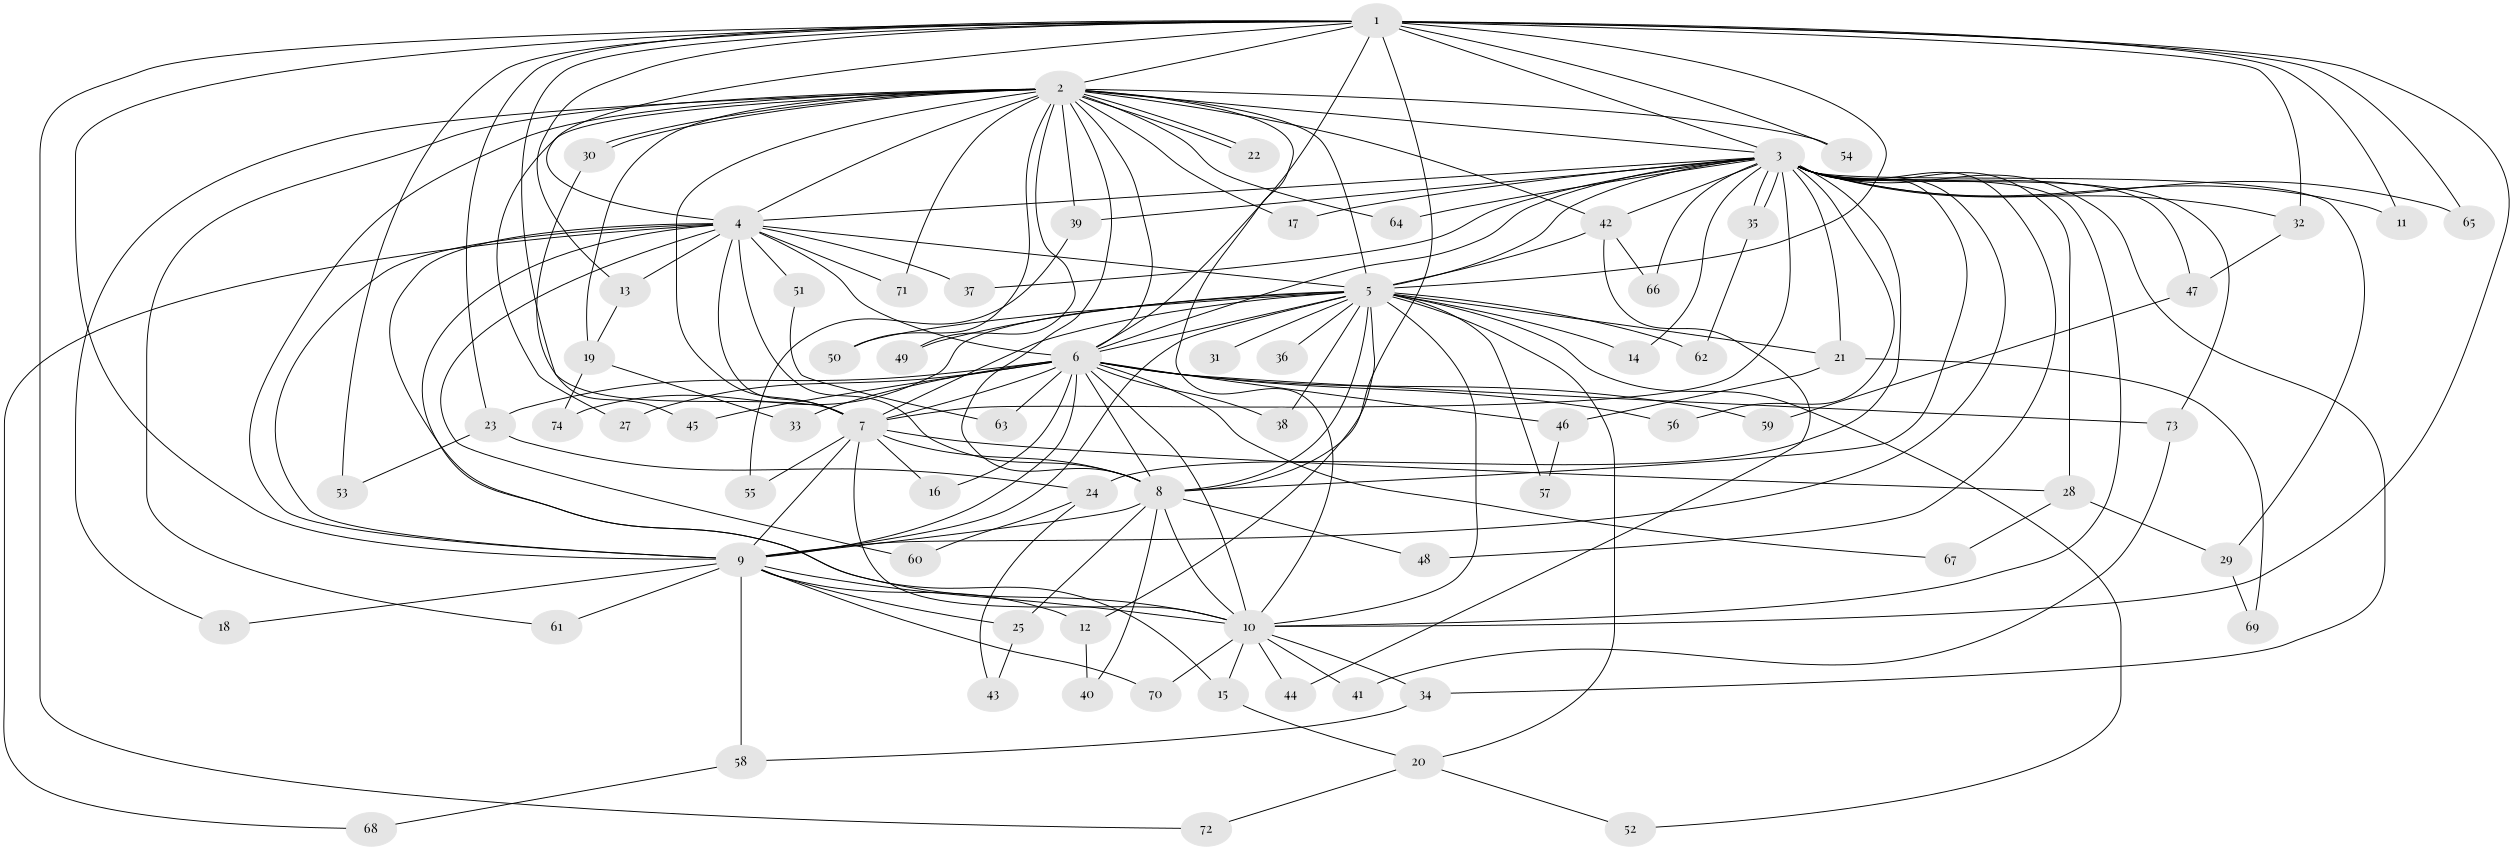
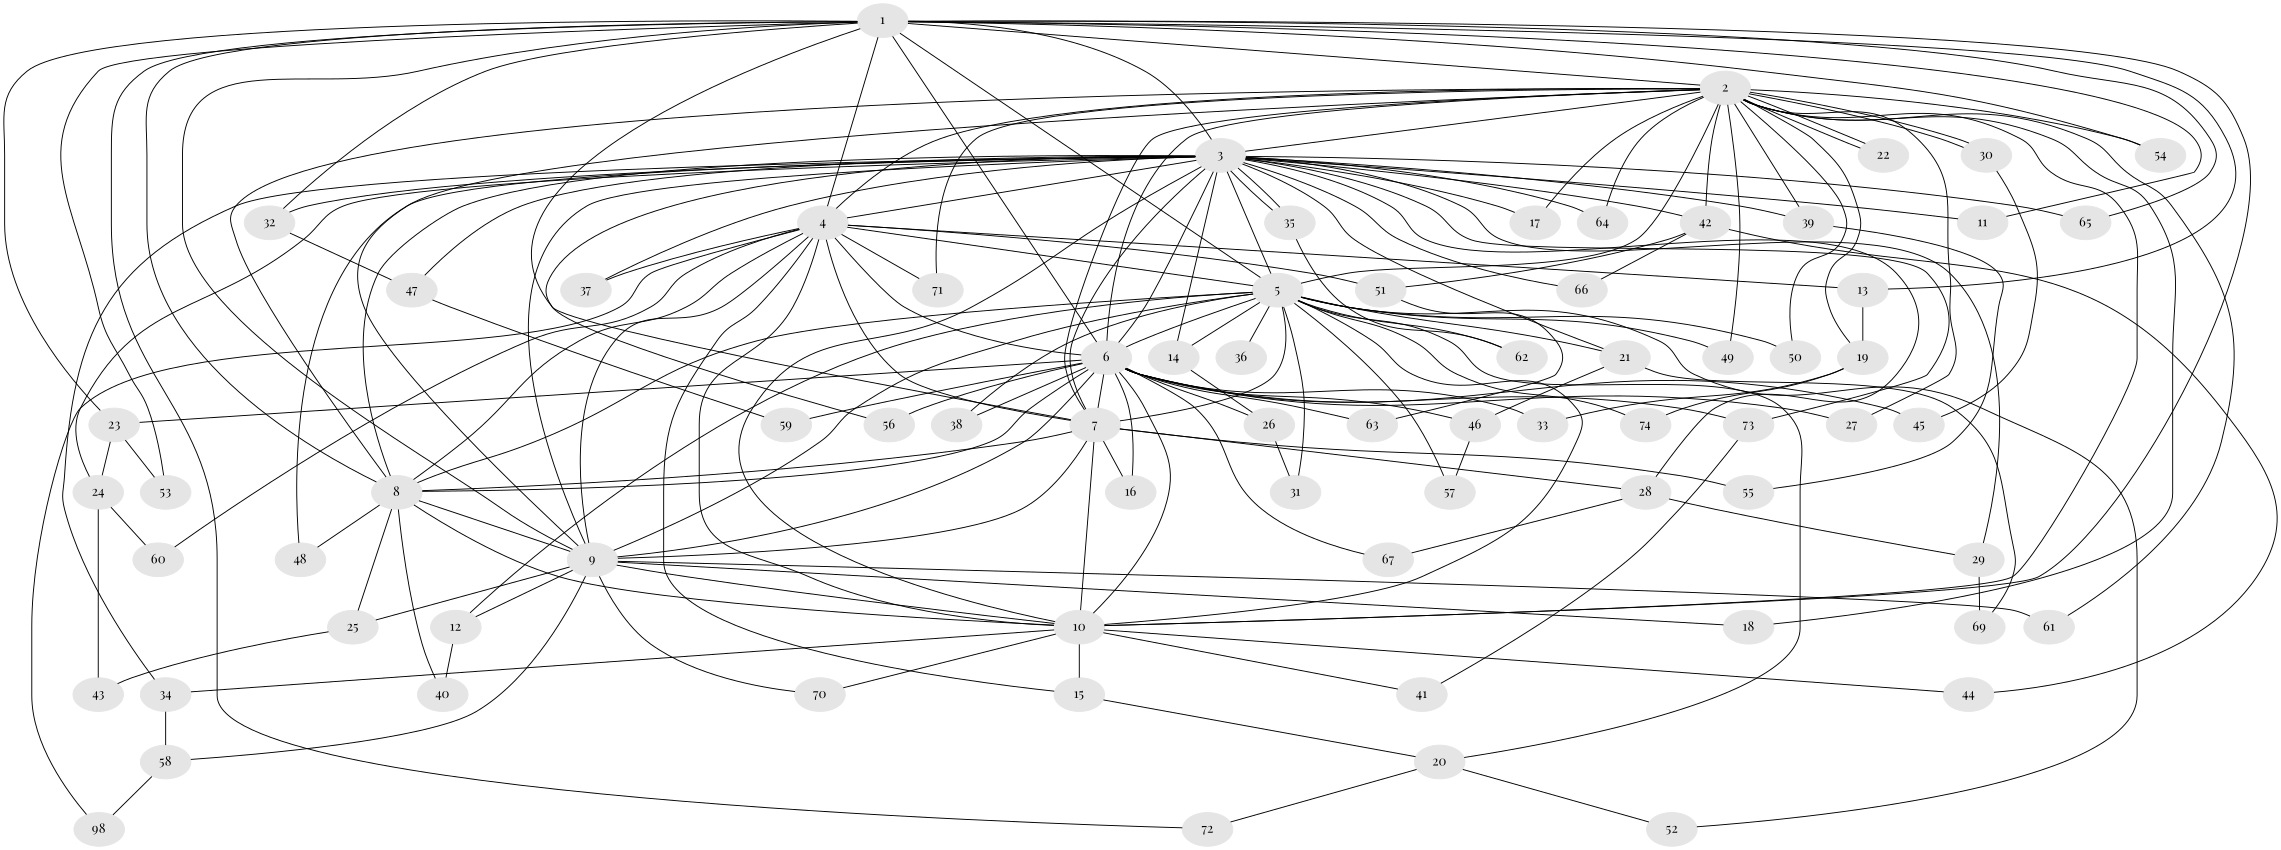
(1510, 257) -> (1483, 277)
none -> (1269, 425)
(371, 829) -> (99, 829)
